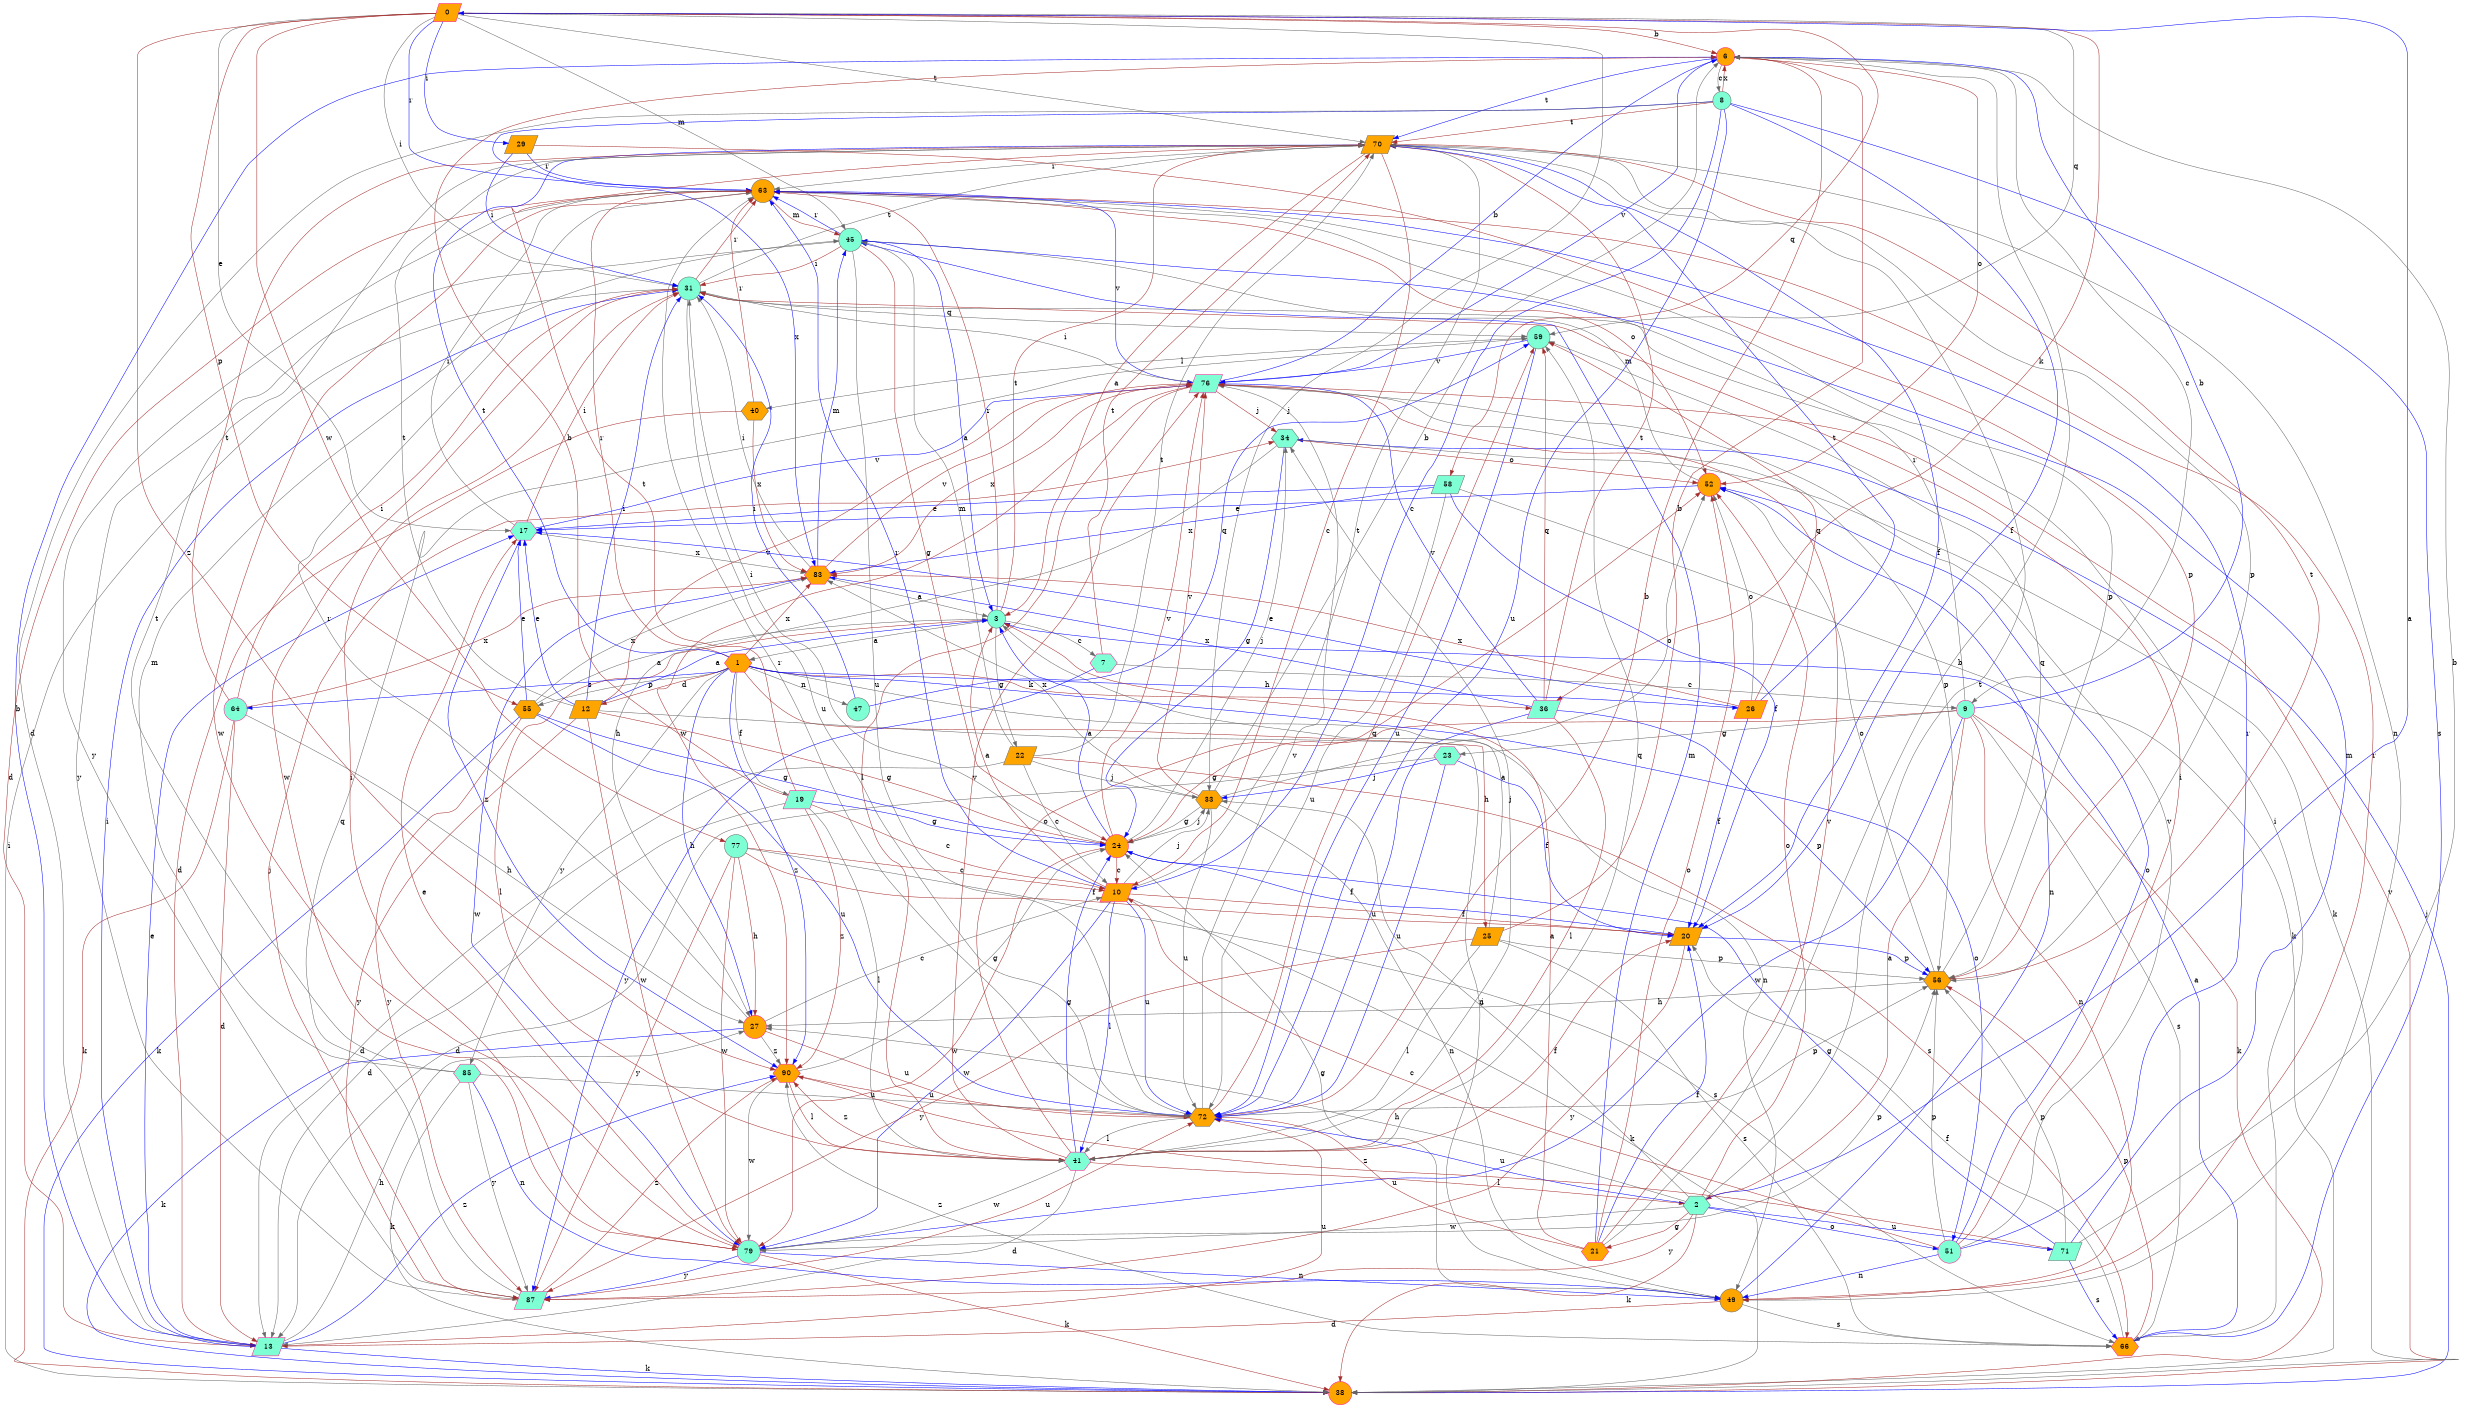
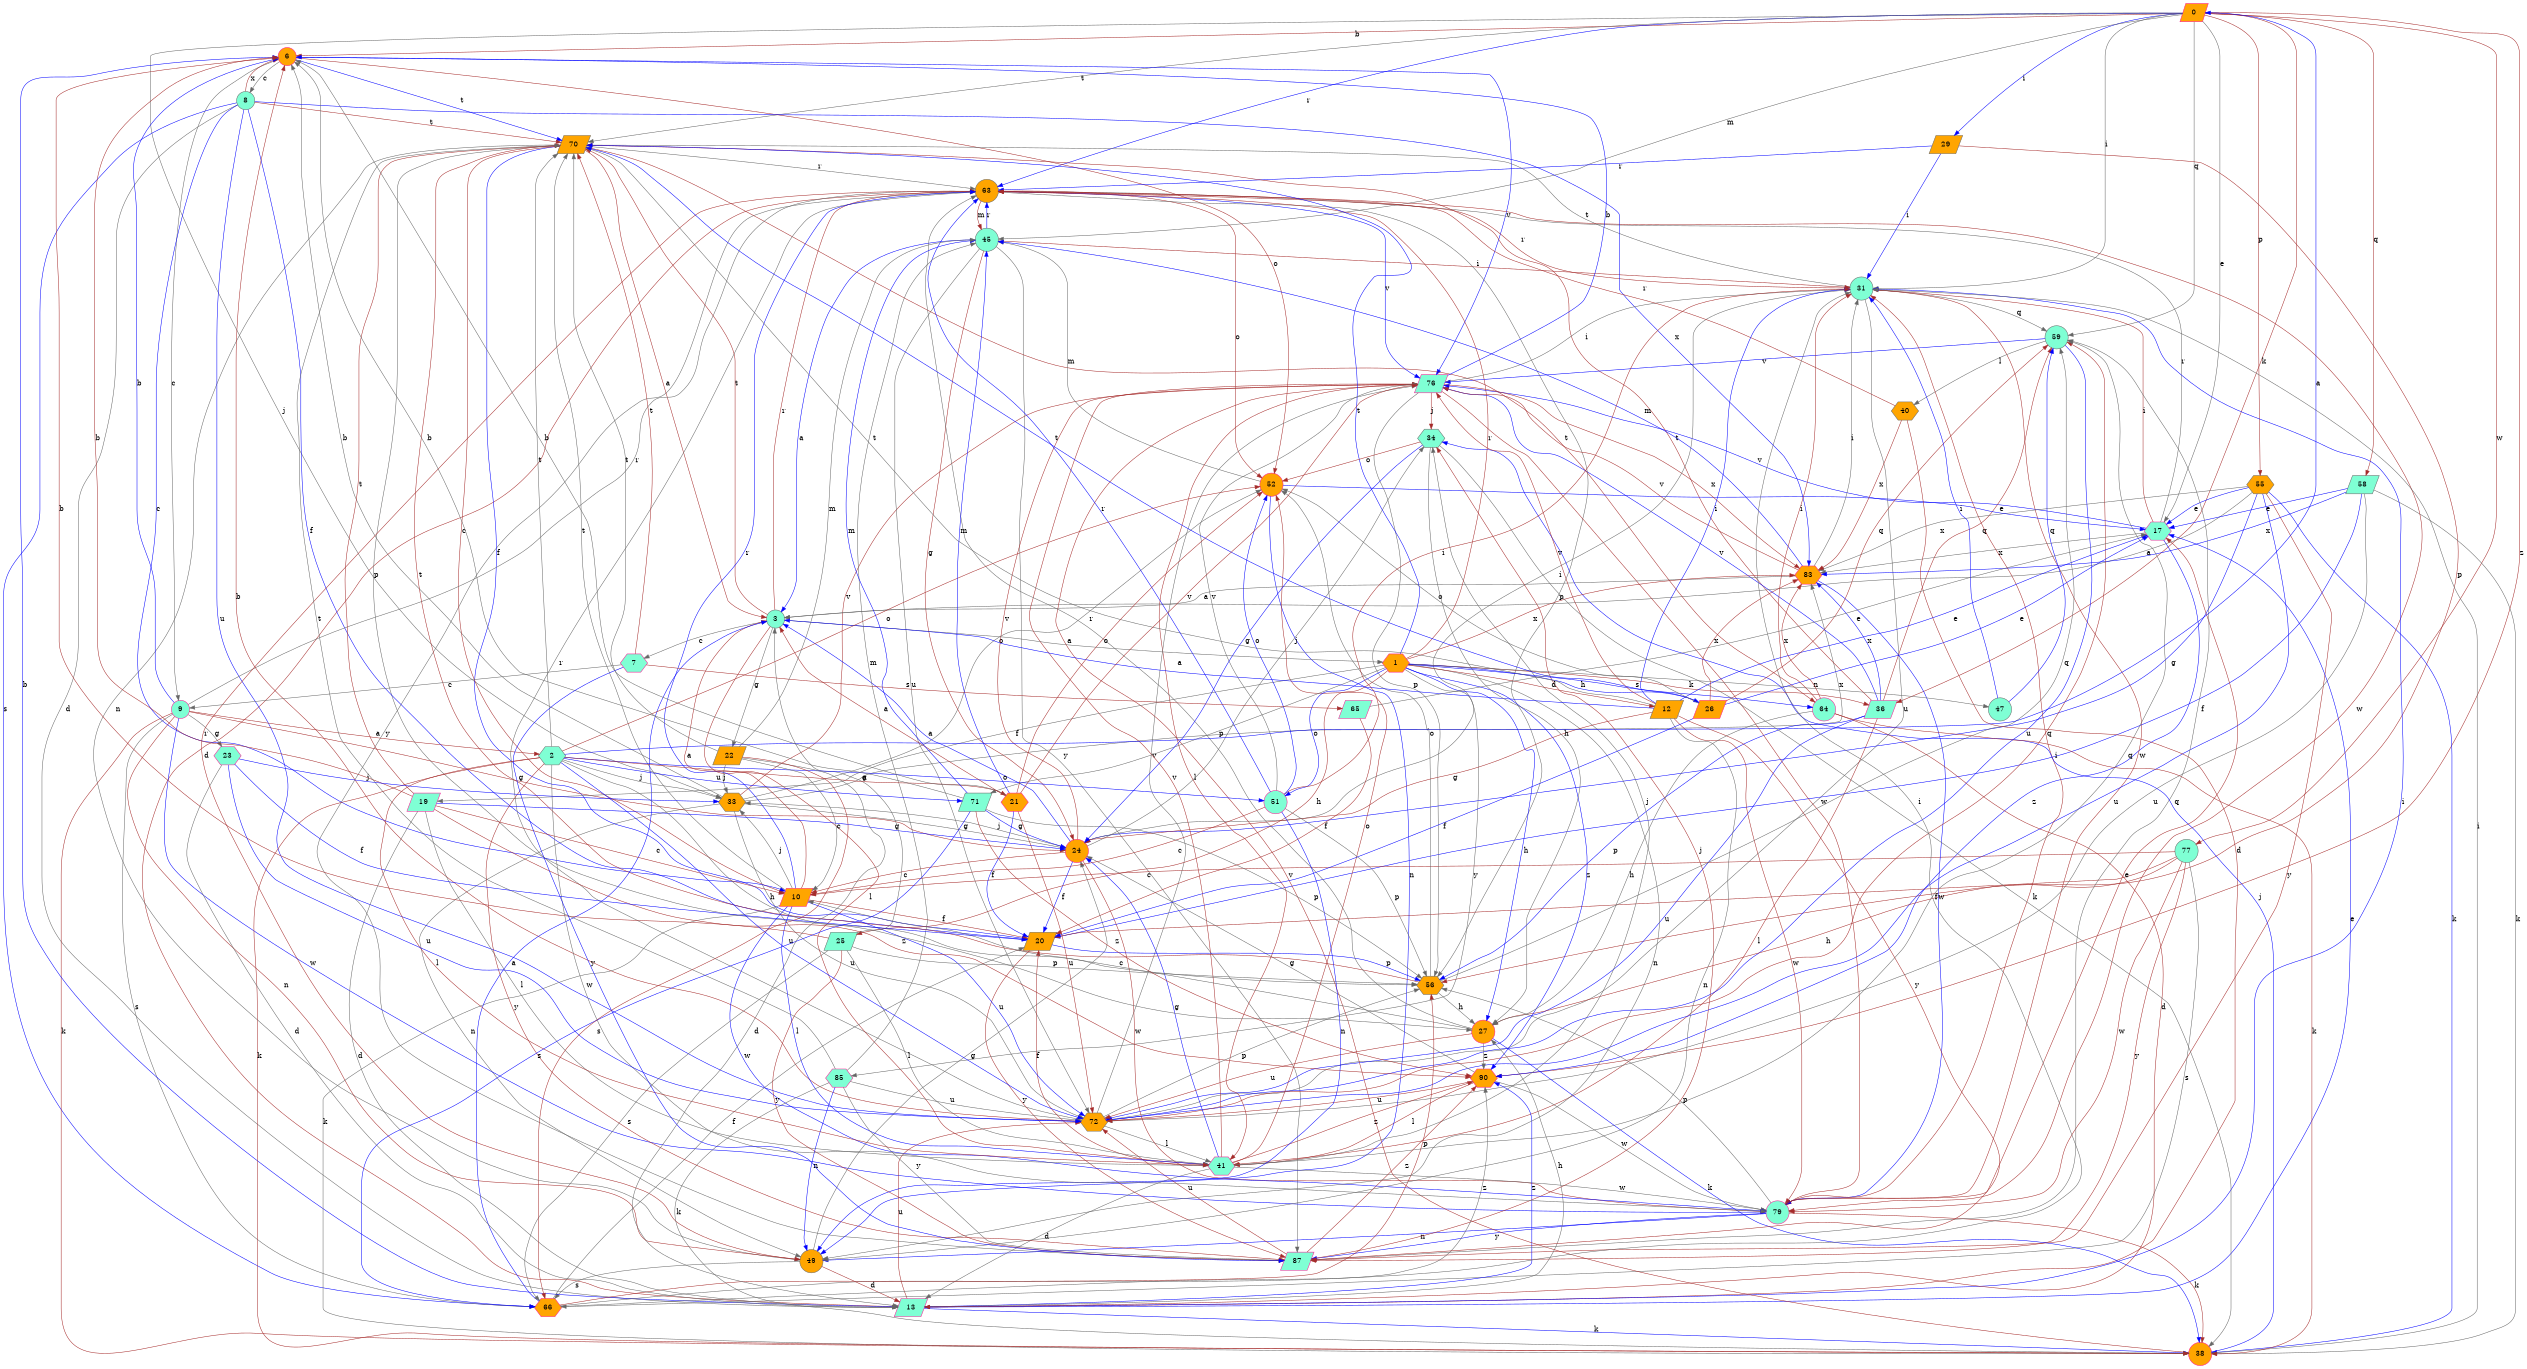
(497, 163) -> (1240, 371)
(739, 622) -> (1768, 742)
(630, 684) -> (1222, 730)
none -> (1355, 709)
(2050, 894) -> (1400, 1082)
(1487, 937) -> (841, 941)
(1355, 1177) -> (636, 1088)
